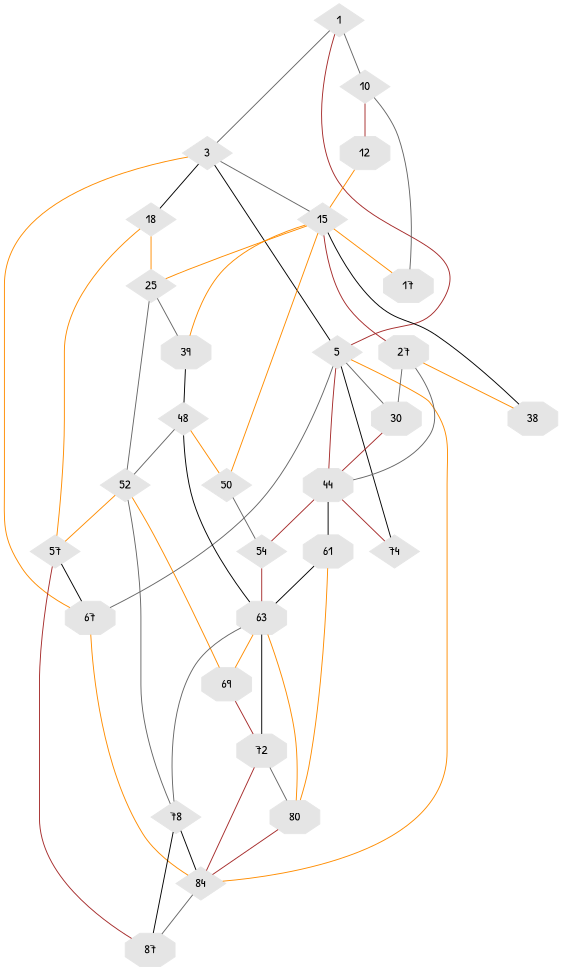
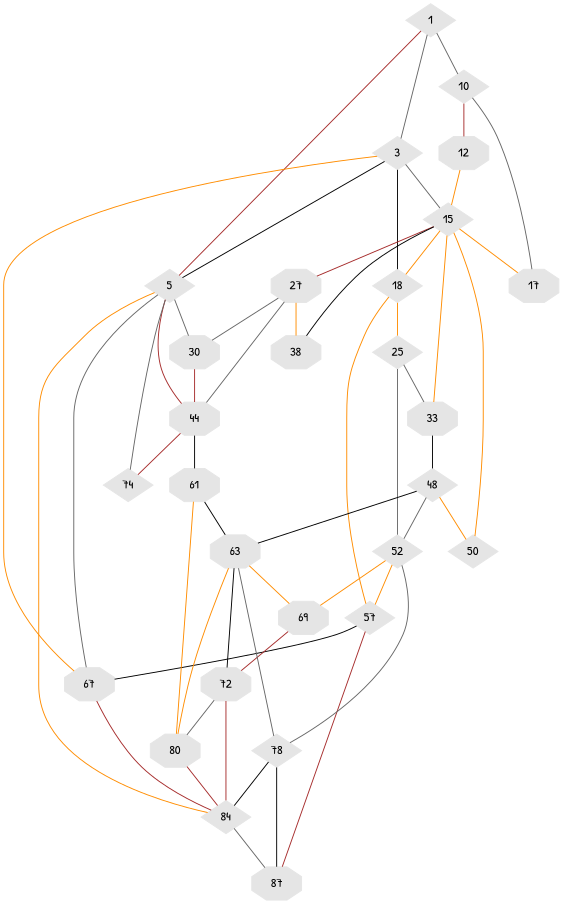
(236, 251) -> (423, 253)
(186, 352) -> (433, 419)
(367, 456) -> (145, 384)
(262, 551) -> none
(114, 767) -> (142, 768)
